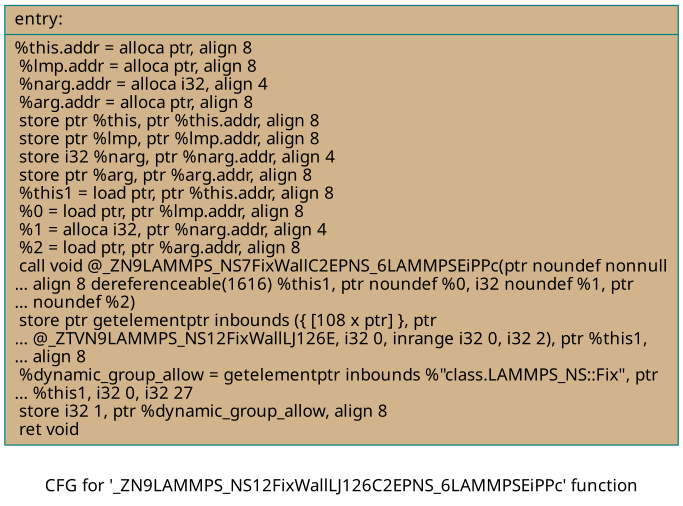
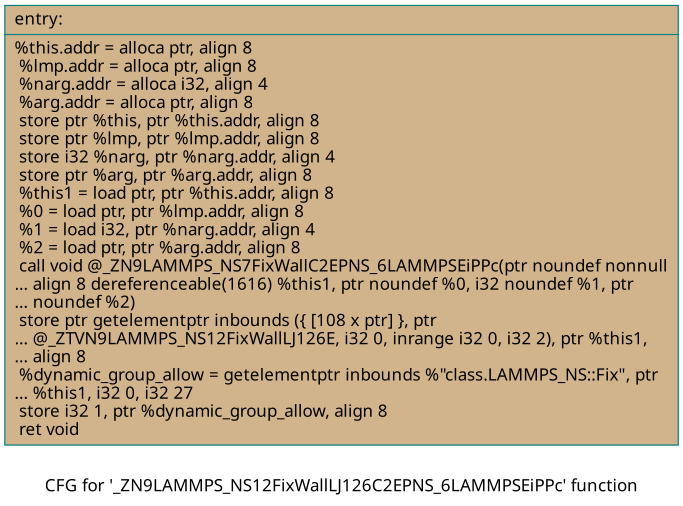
(171, 230) -> (165, 230)
